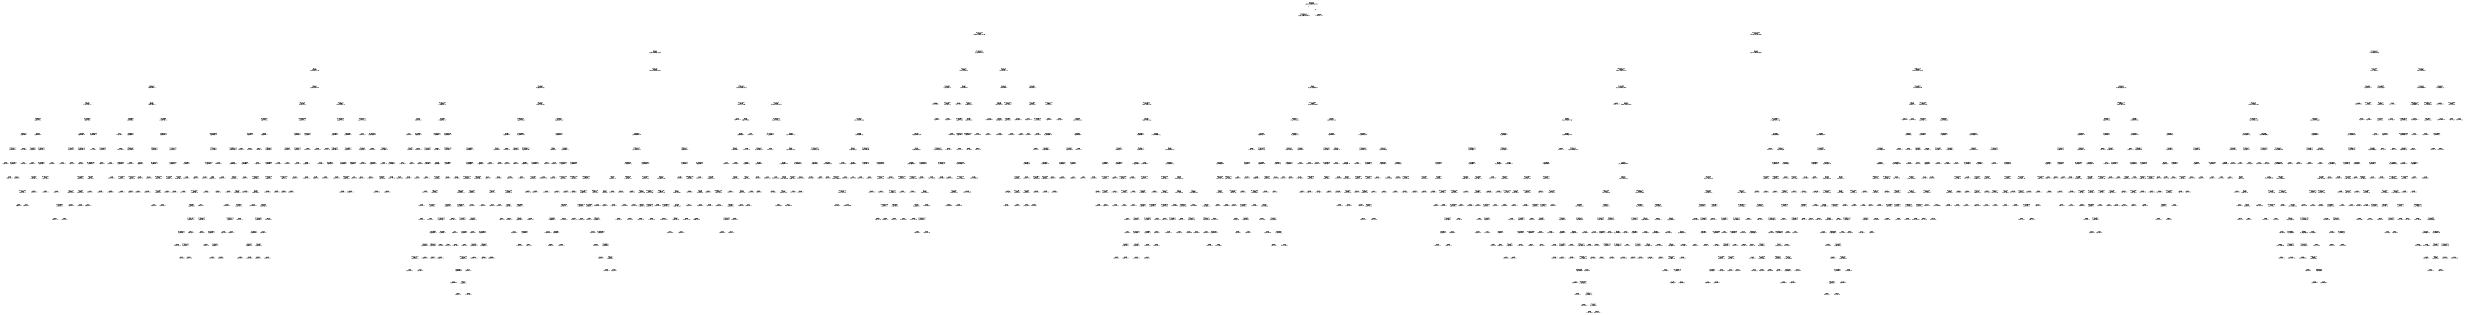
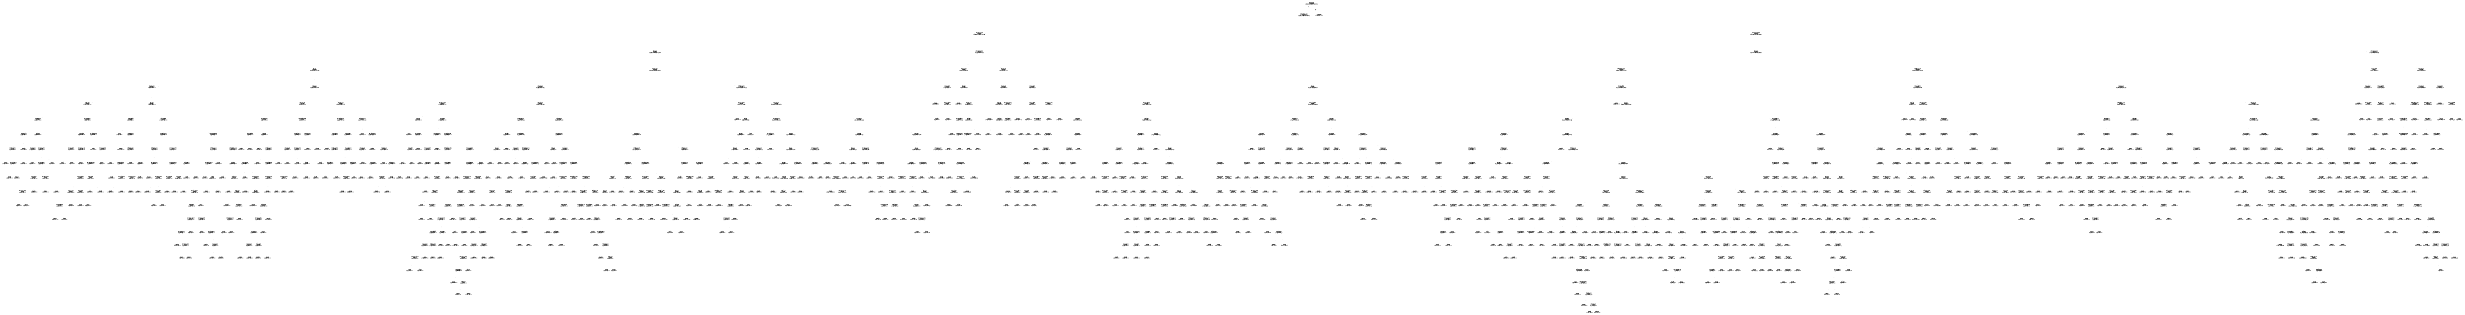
none -> (1156, 149)
none -> (830, 192)
(2430, 270) -> none
